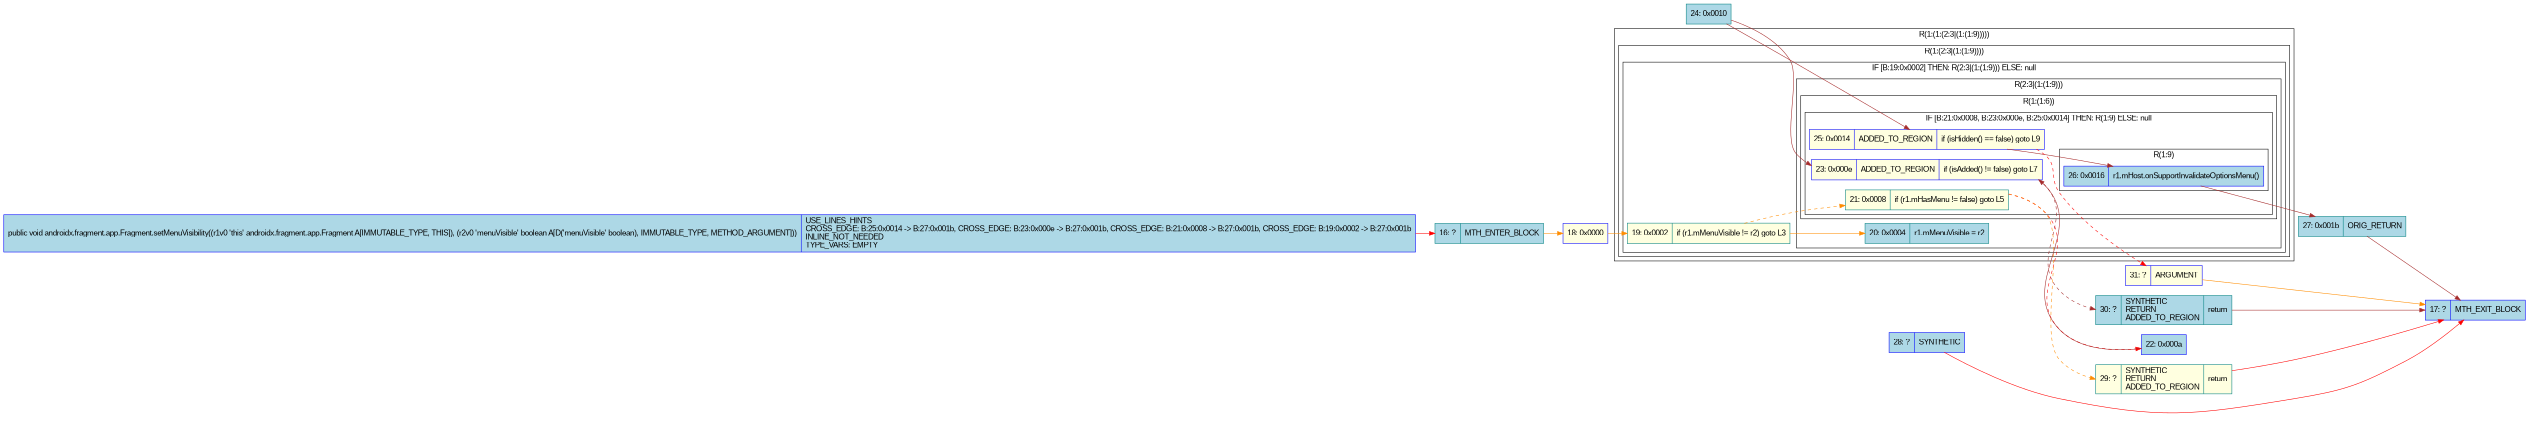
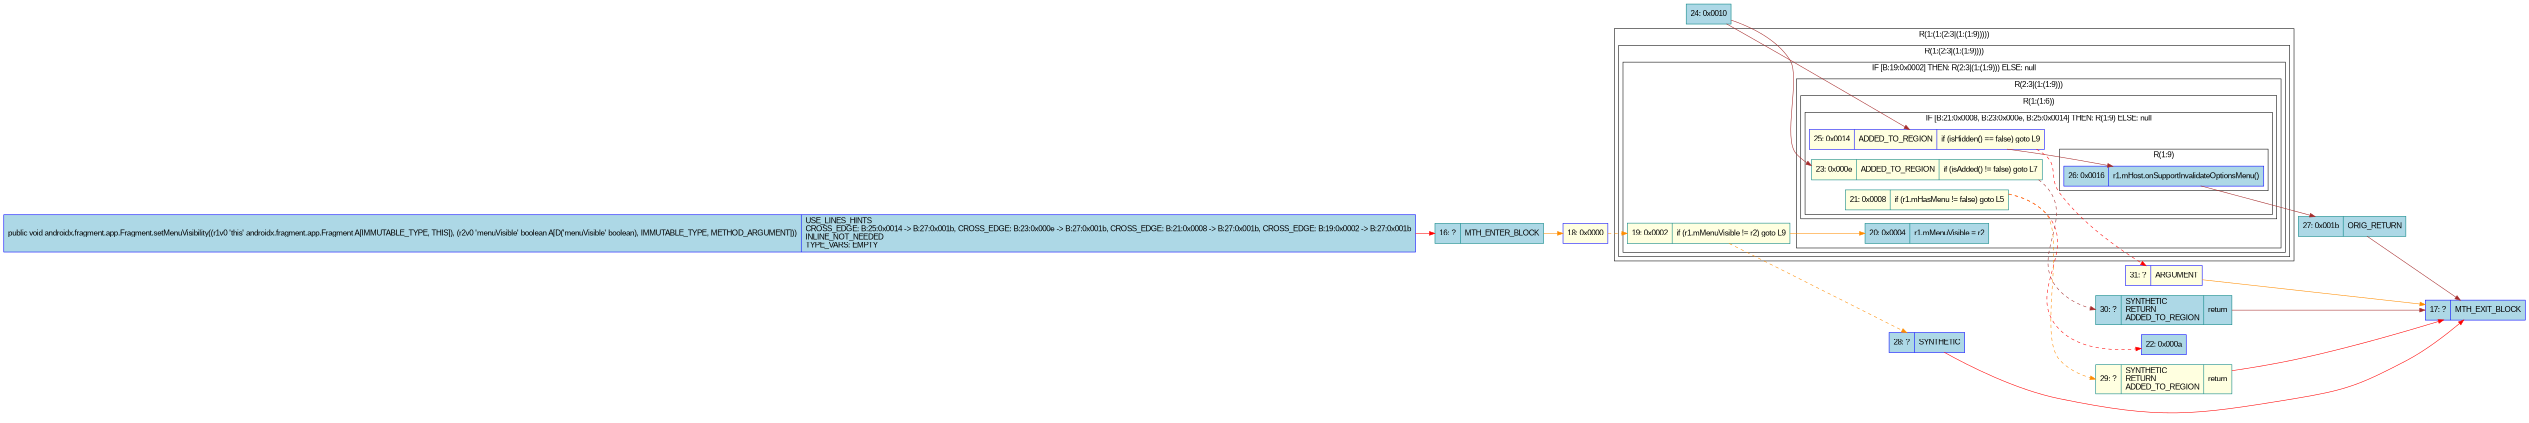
(1927, 170) -> (1927, 170)
(1792, 213) -> (1816, 287)
(1615, 233) -> (1615, 233)
(1731, 233) -> (1731, 233)
(2046, 281) -> none
